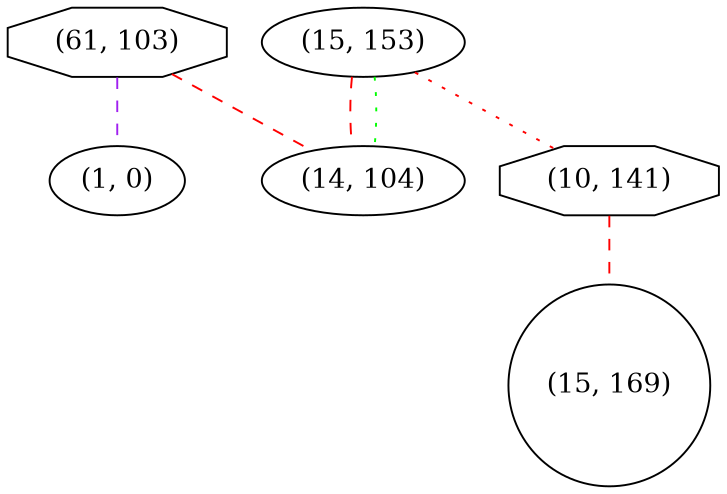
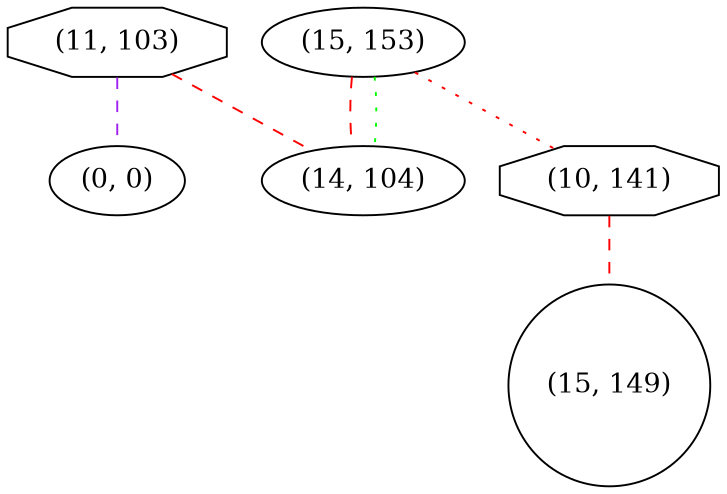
(117, 42) -> (117, 42)
(117, 181) -> (117, 181)
(609, 385) -> (609, 385)
